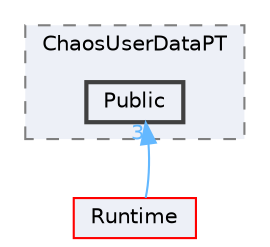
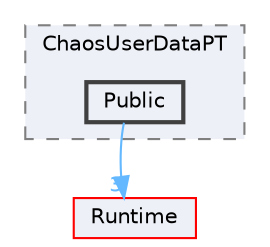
(149, 171) -> (121, 152)
